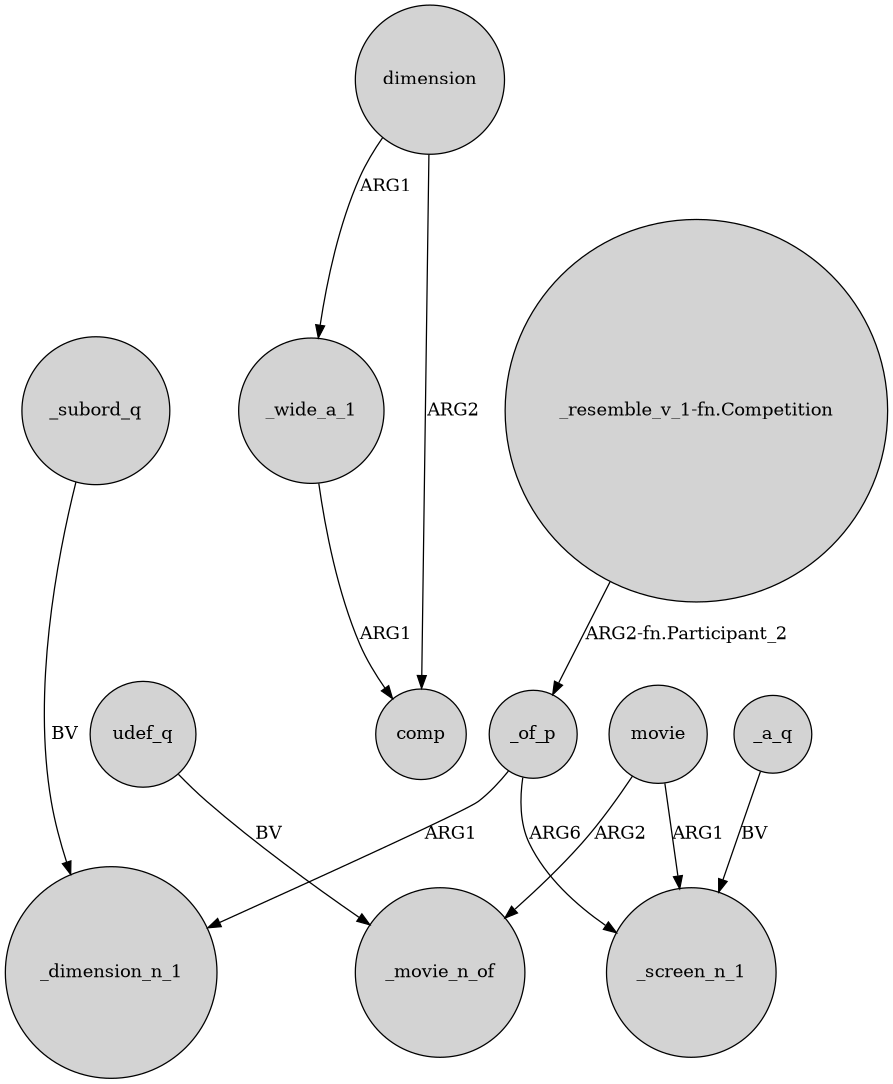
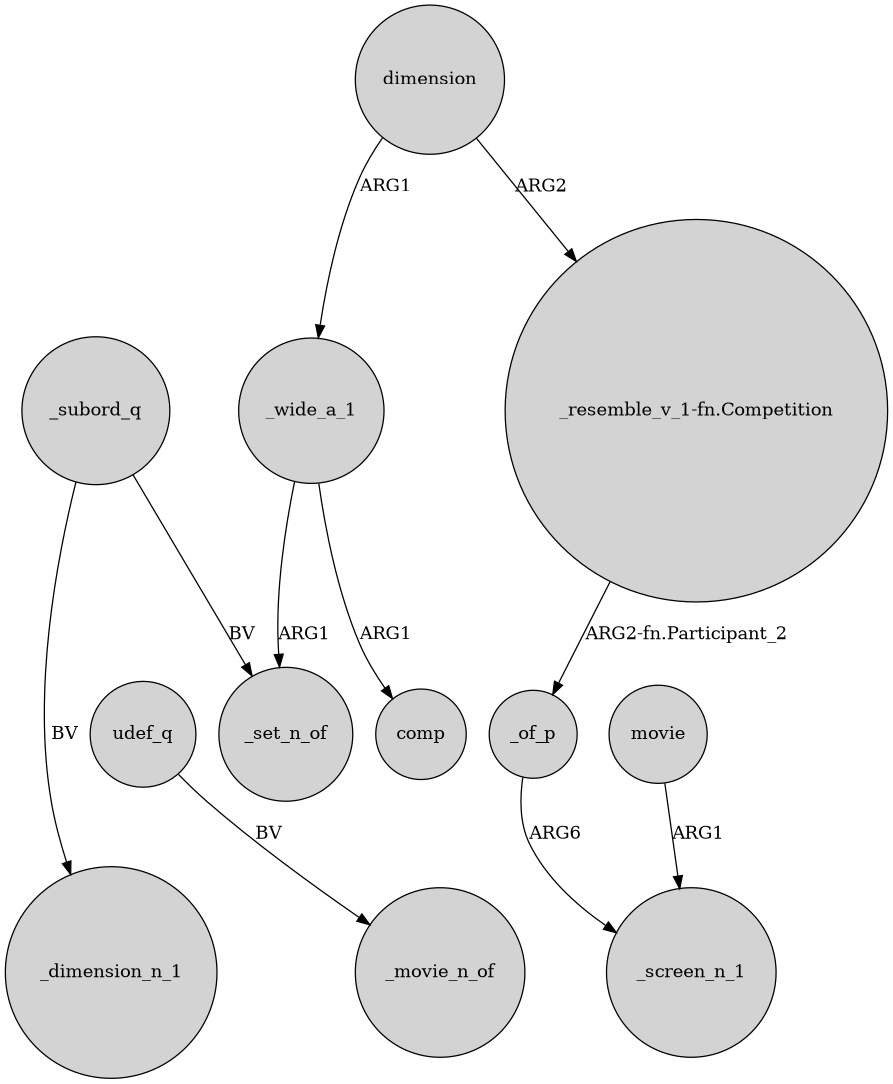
(425, 415) -> (522, 195)
none -> (286, 734)
(773, 734) -> none
(579, 847) -> none
(369, 854) -> none
